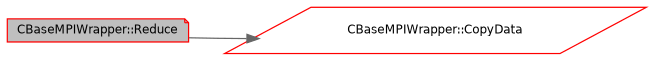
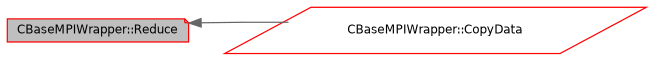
(218, 38) -> (245, 22)
